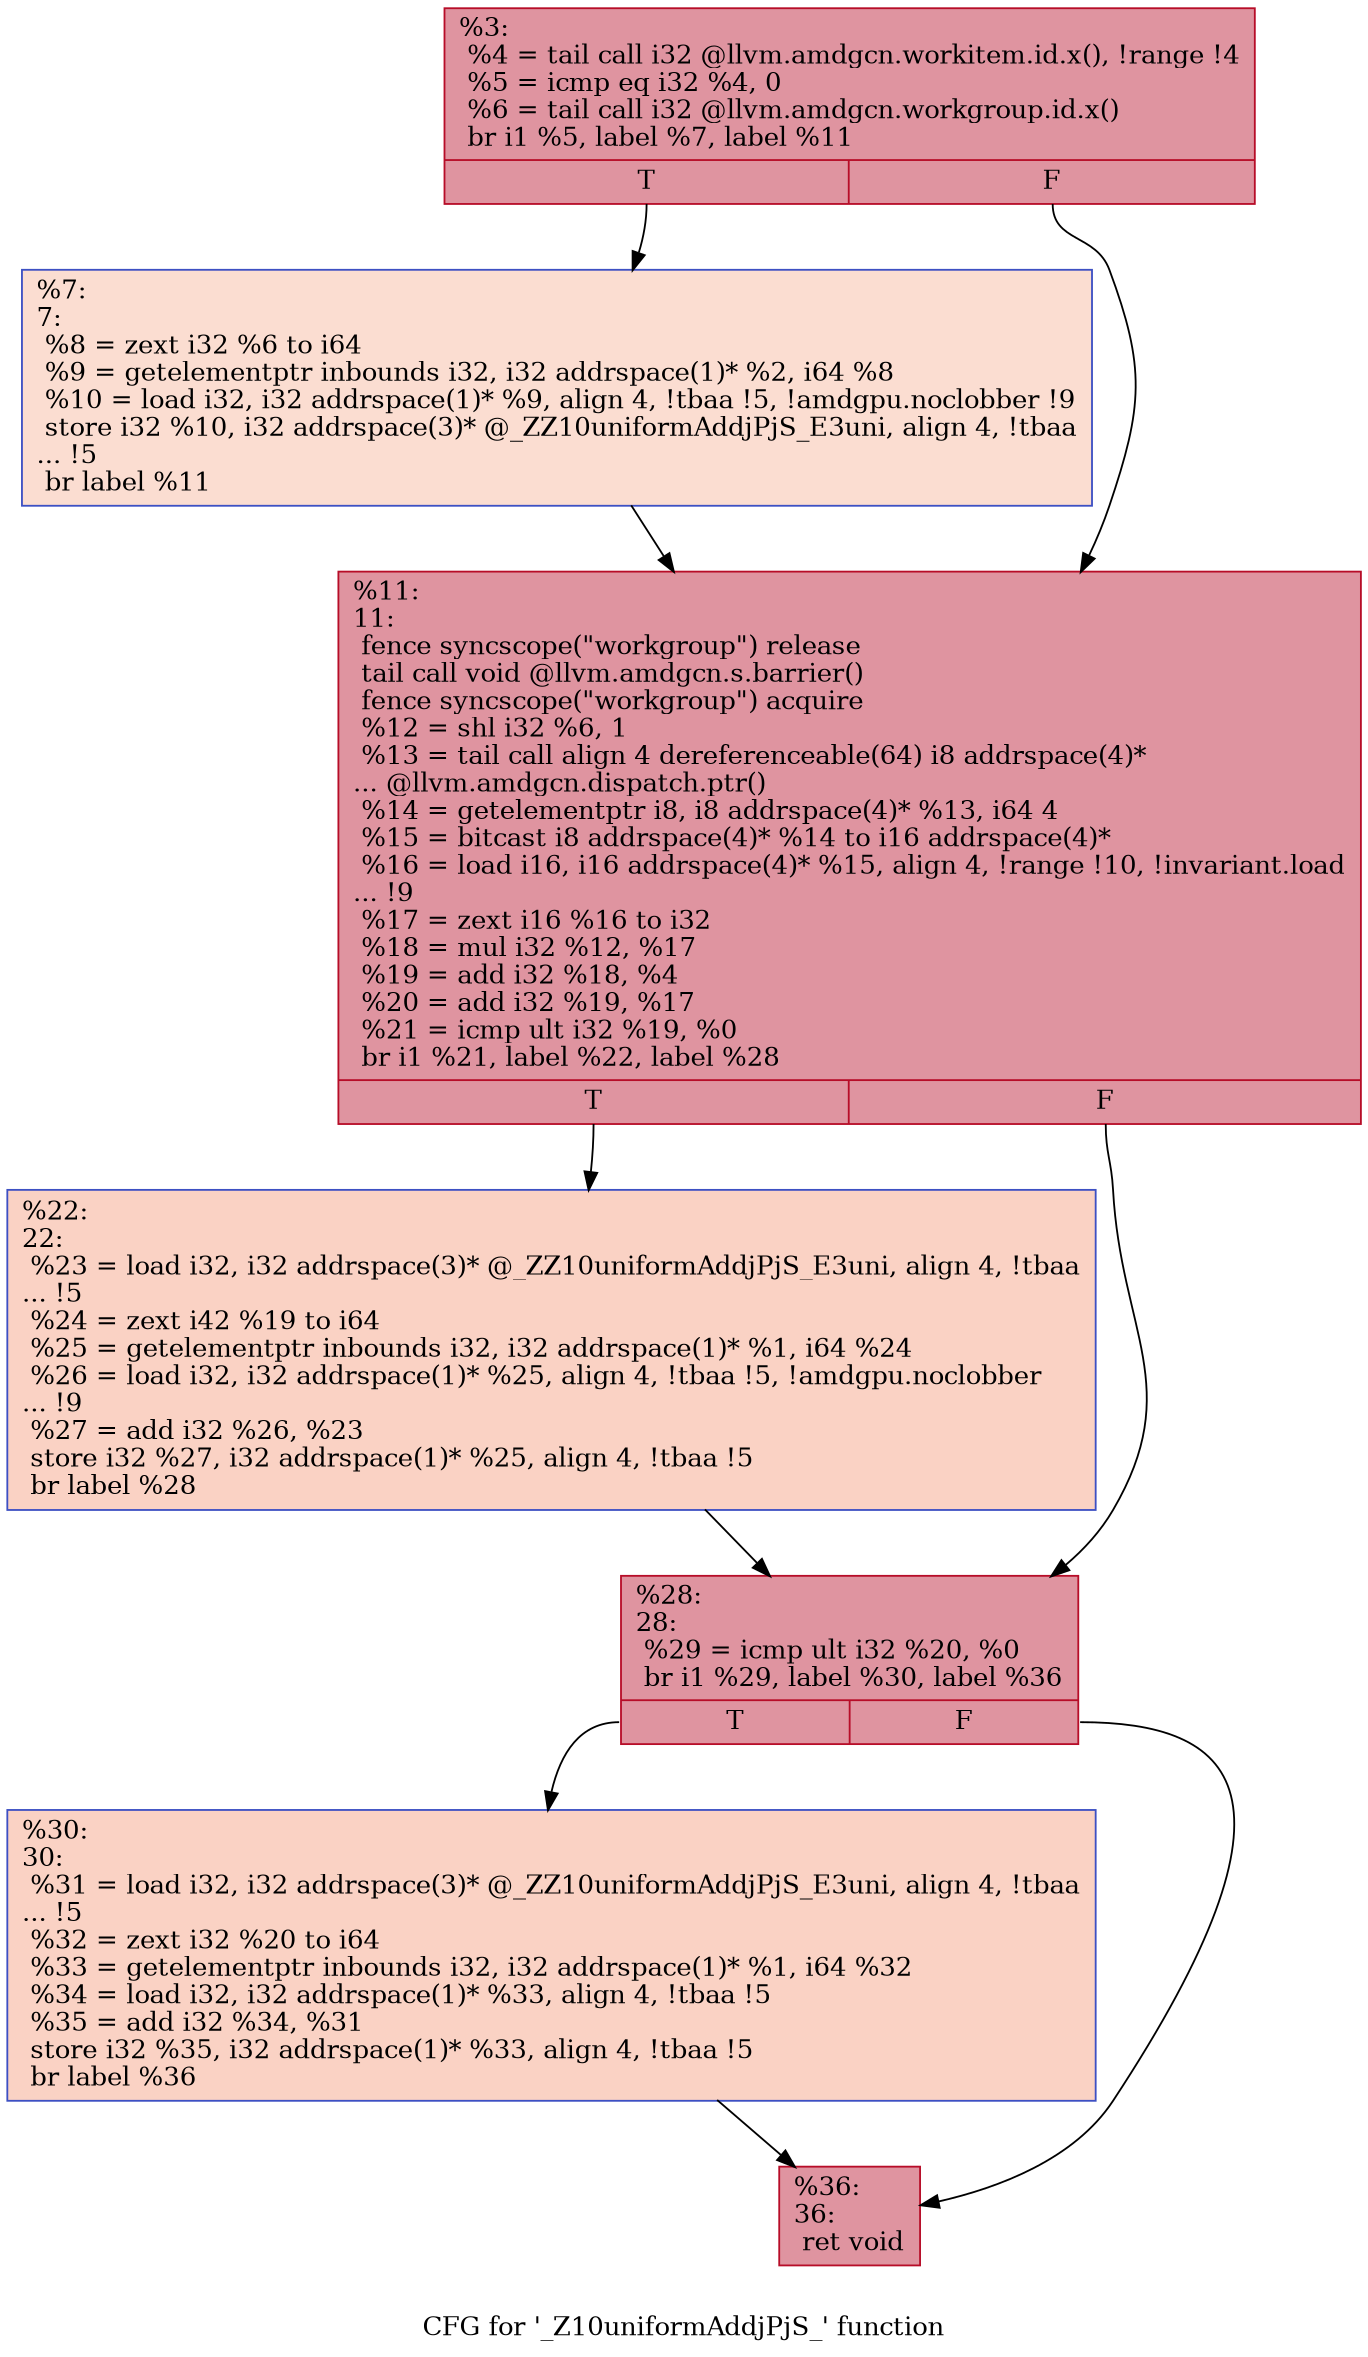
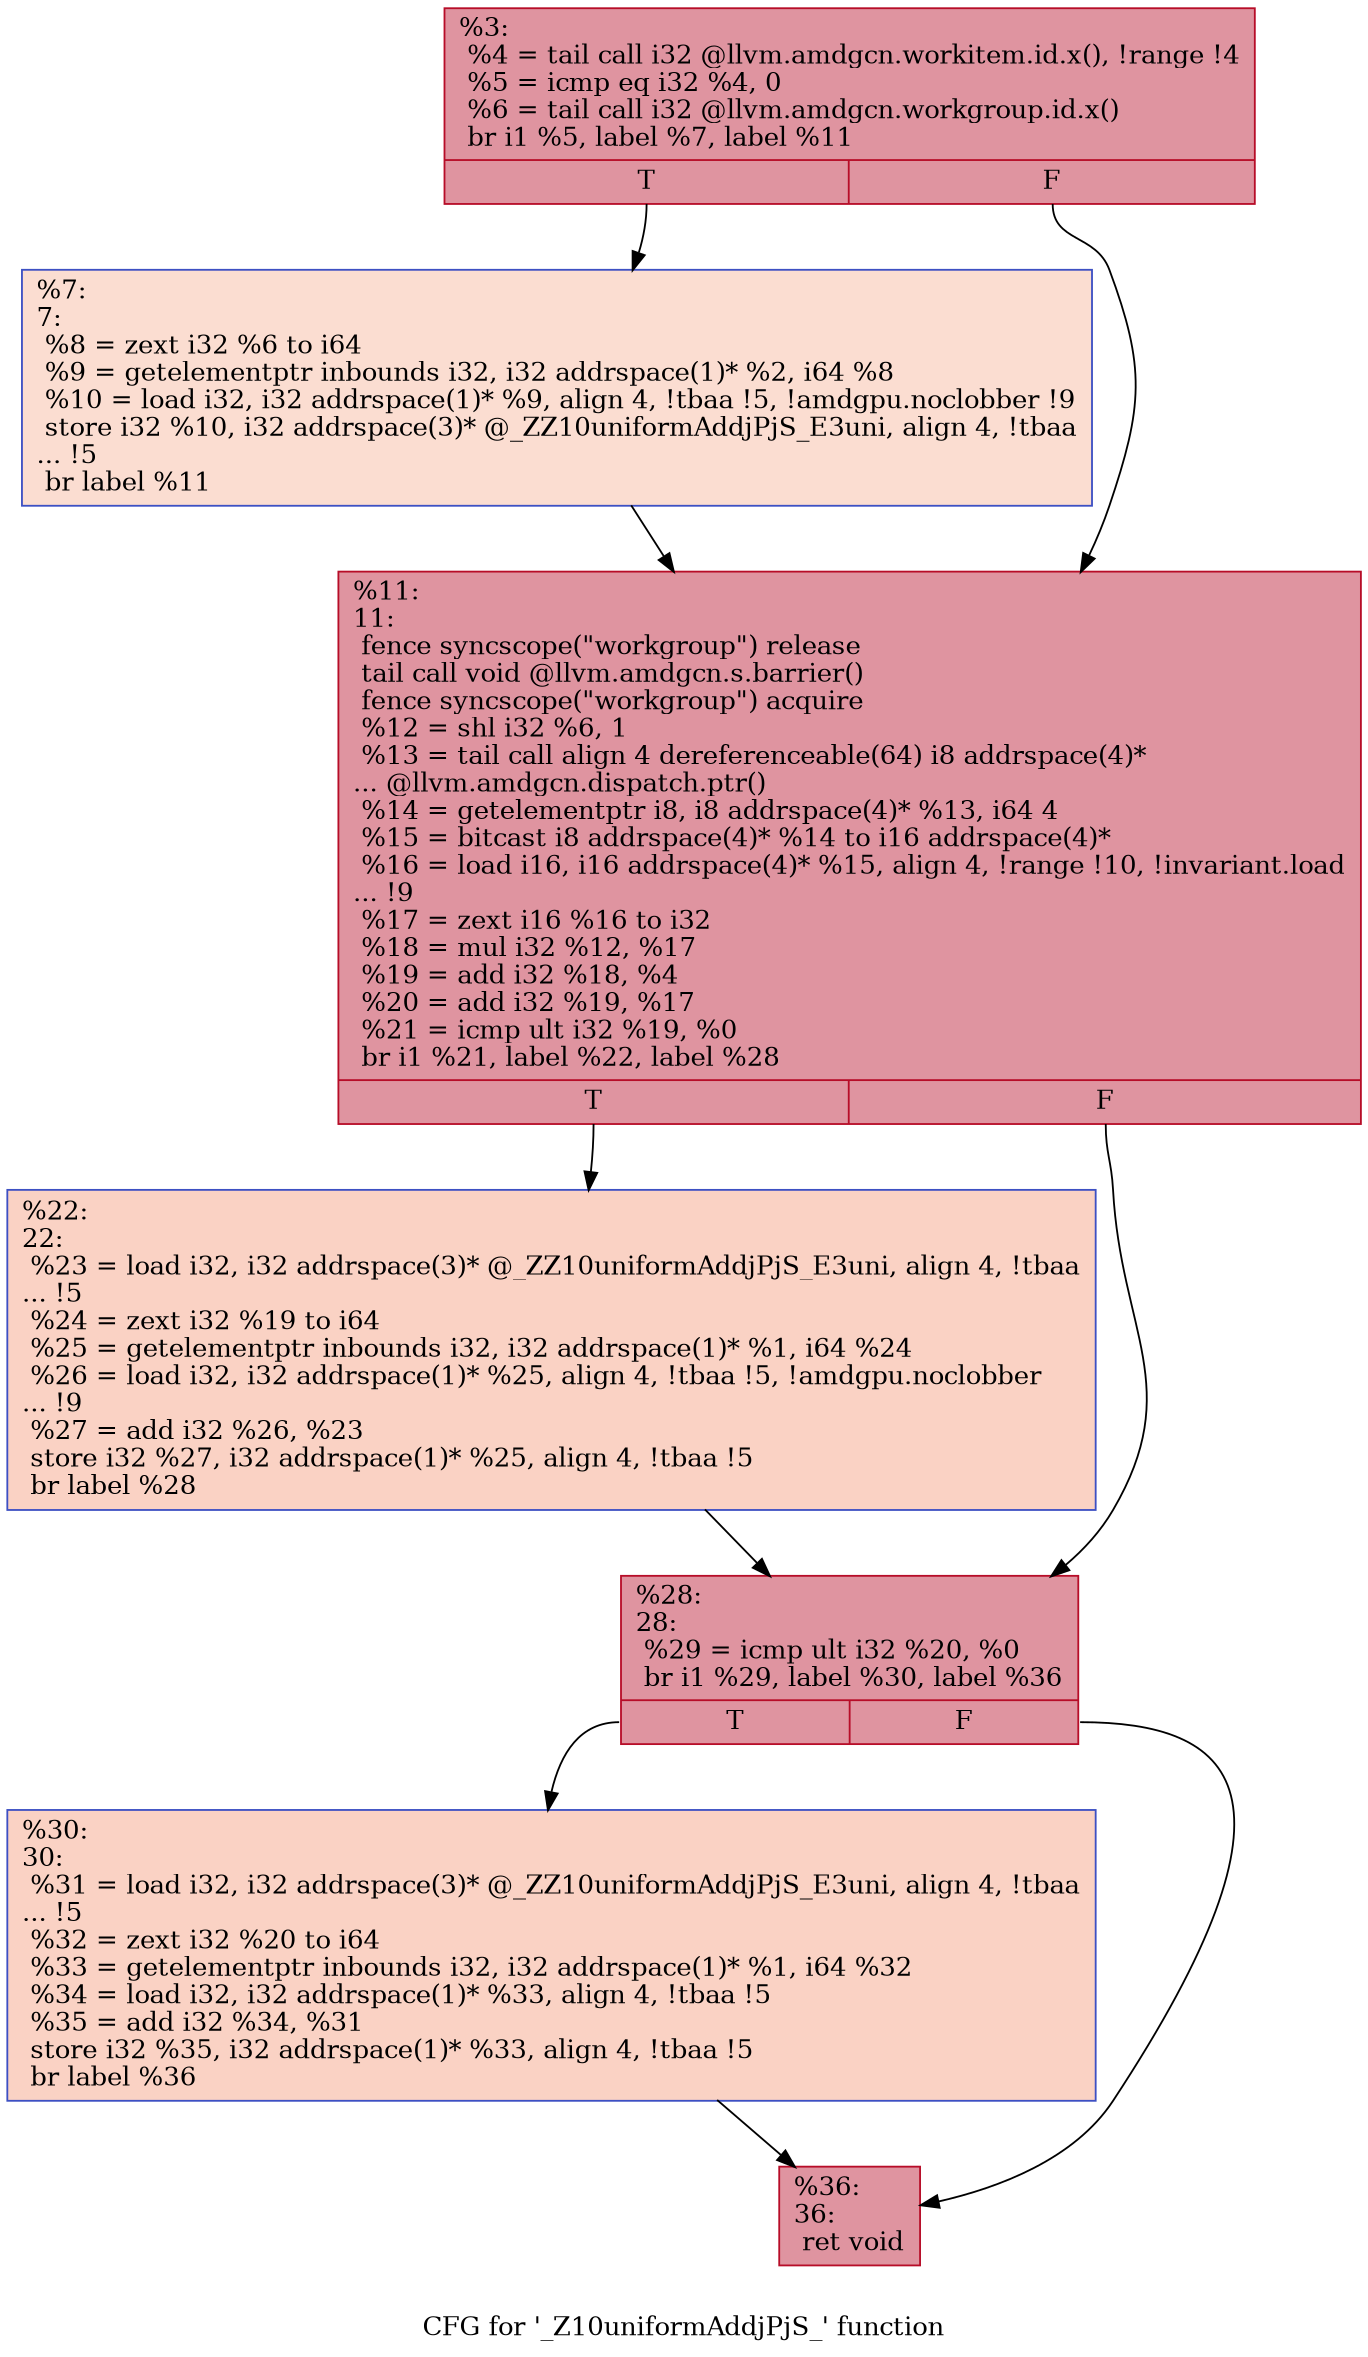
(201, 1322) -> (201, 1322)
